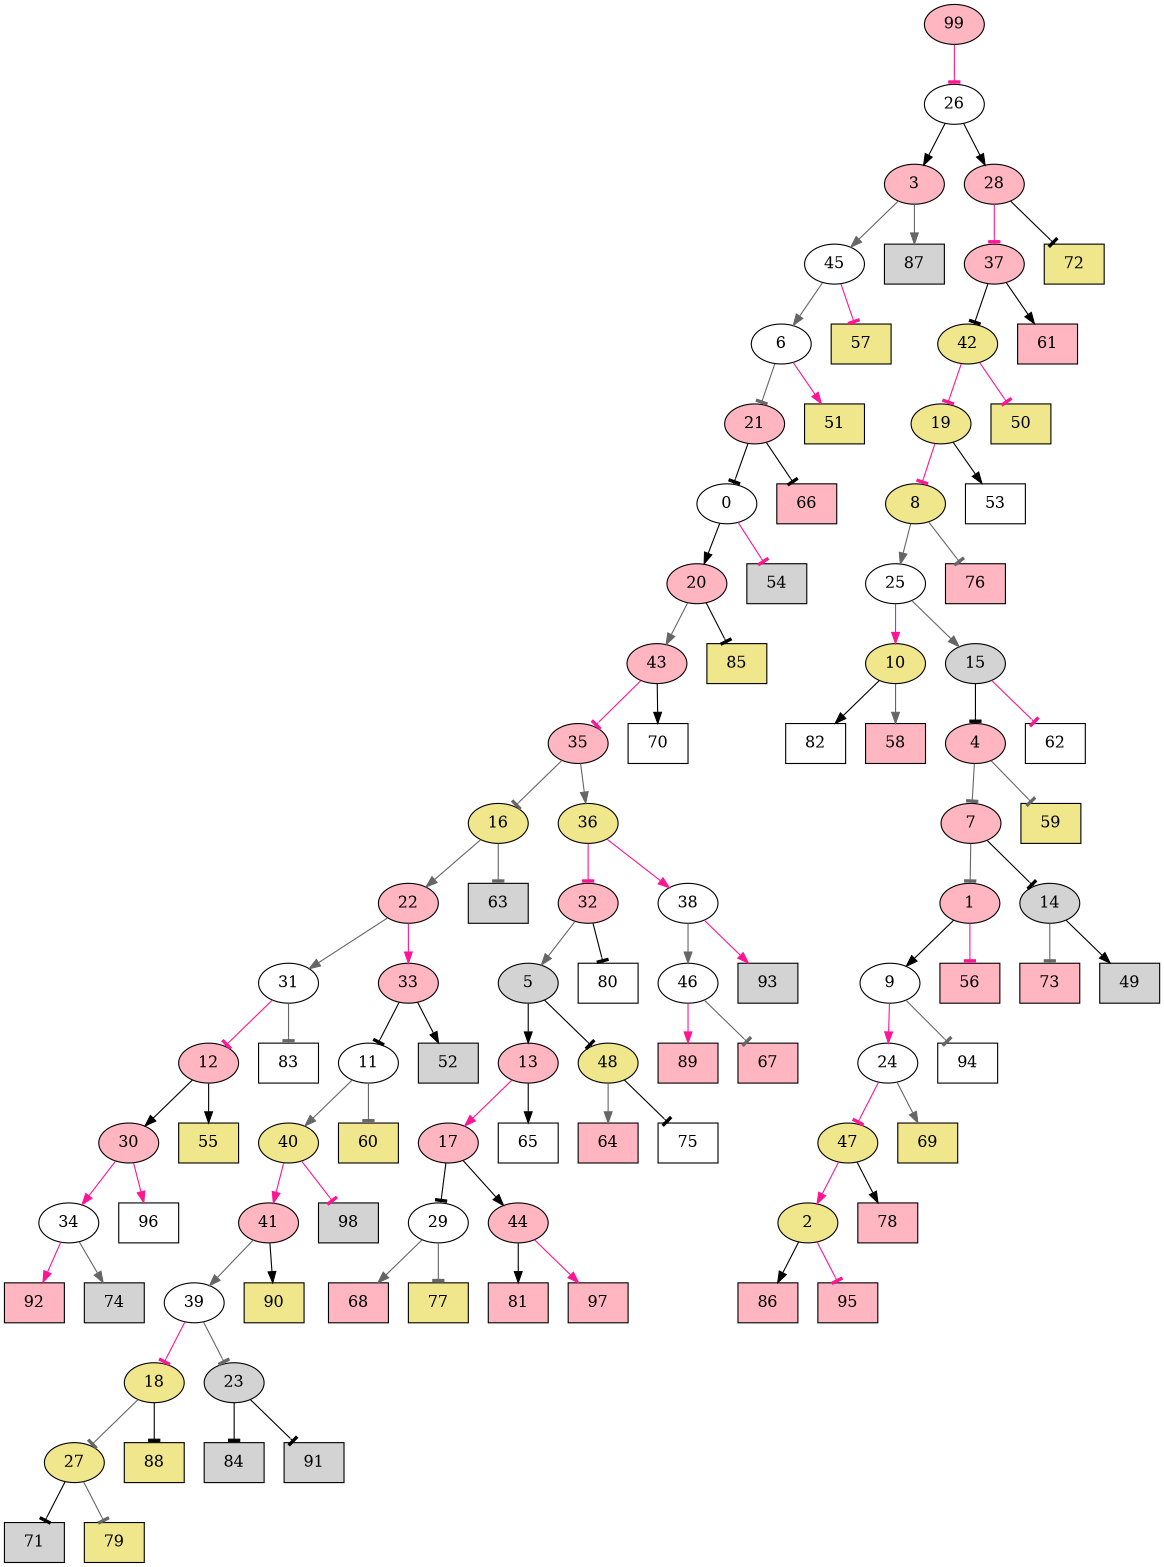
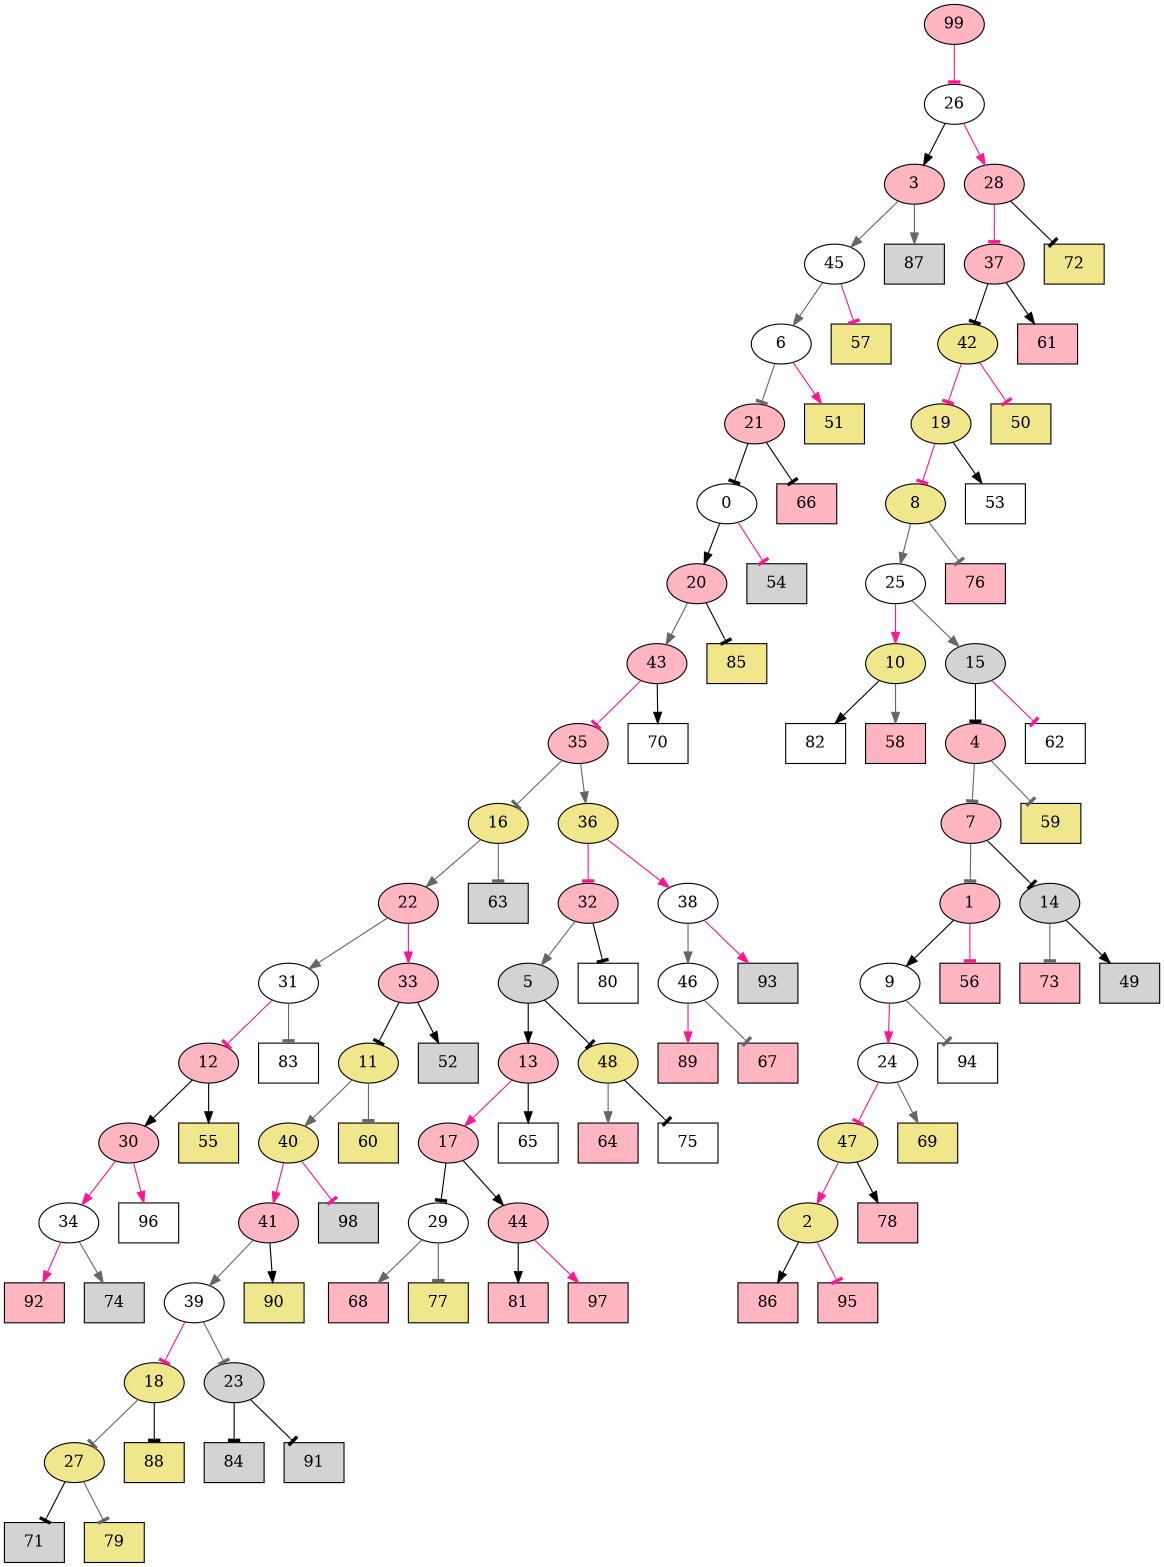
(972, 139) -> (972, 139)
(368, 1063) -> (368, 1063)
